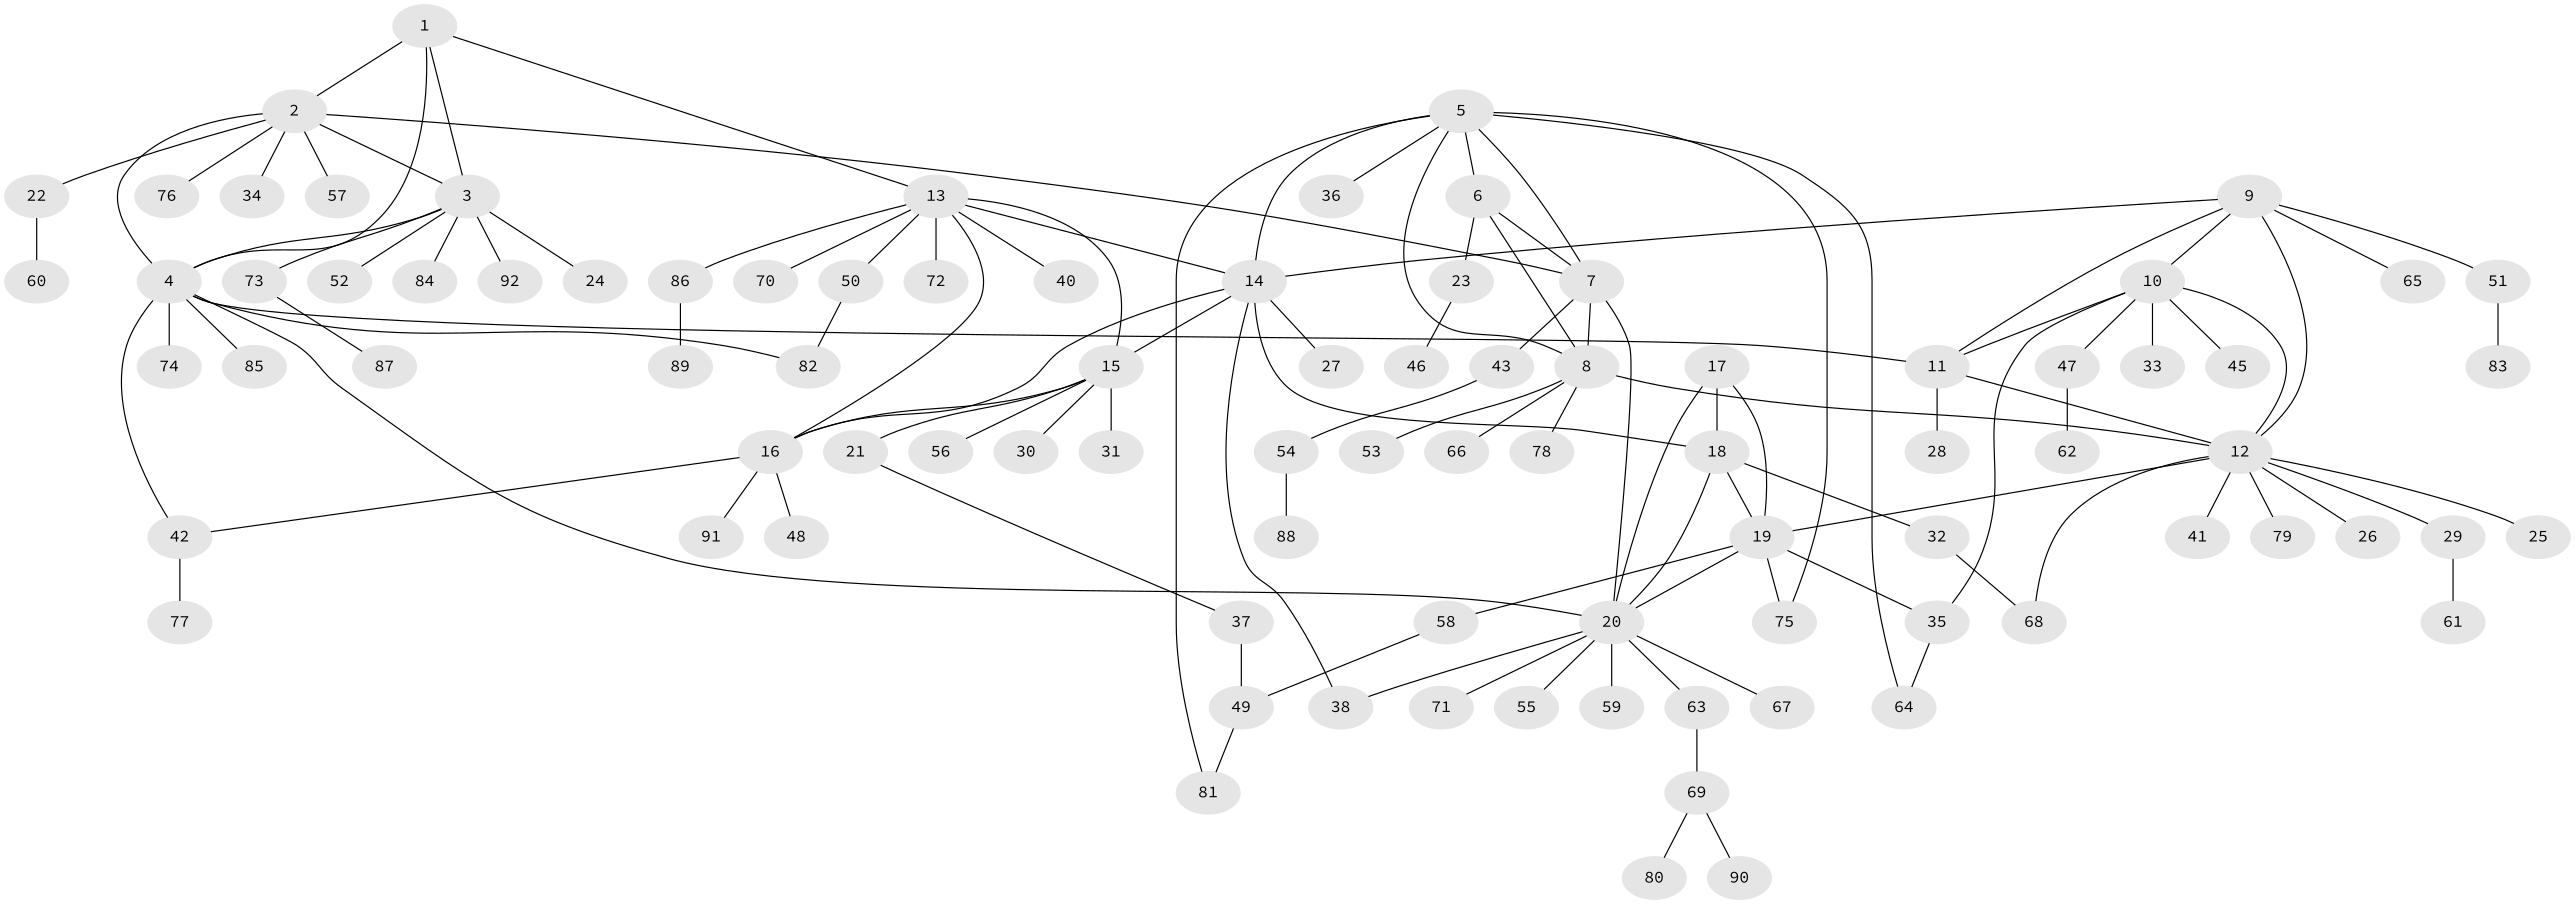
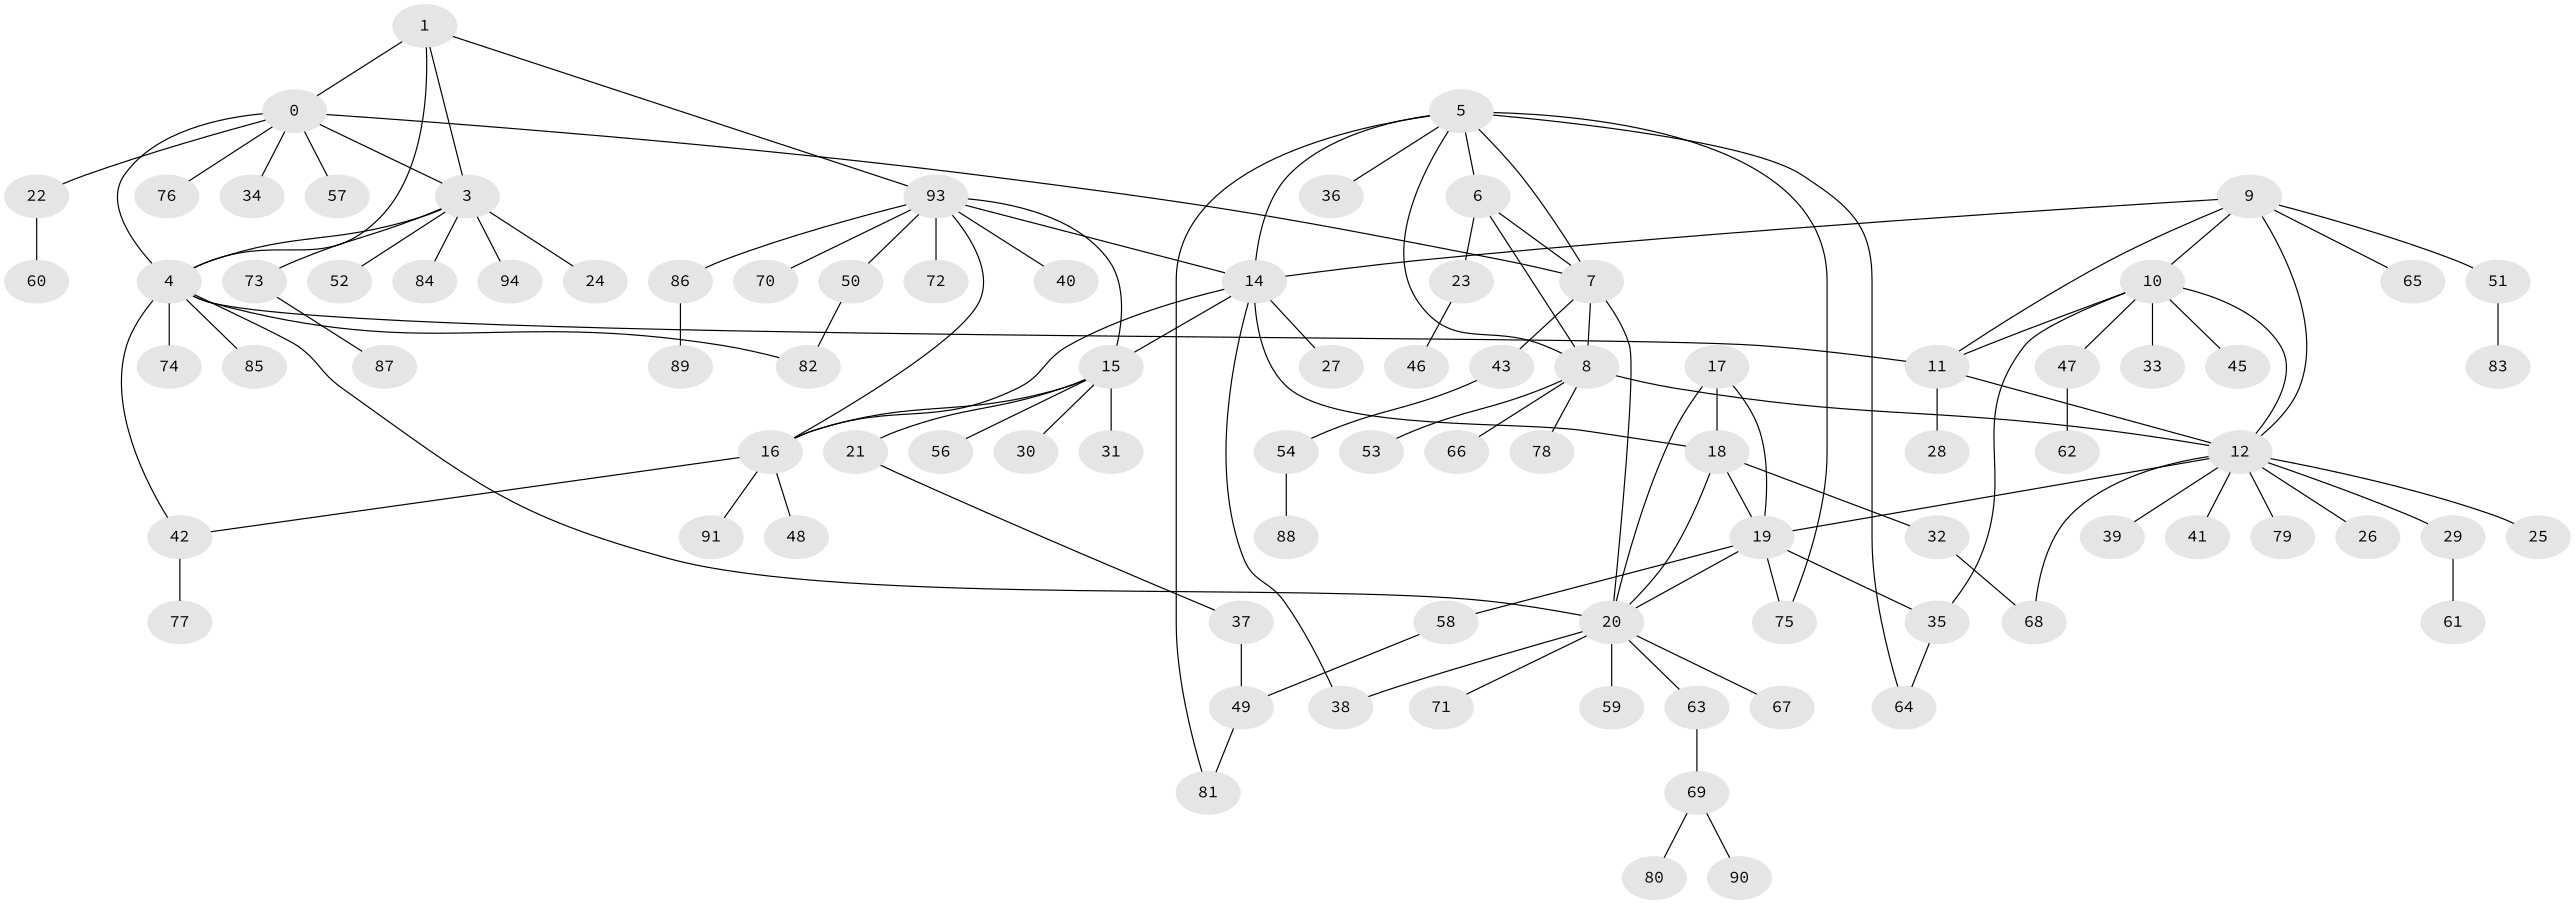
(295, 111) -> (295, 111)
(936, 196) -> (936, 196)
(510, 282) -> (510, 282)
none -> (2112, 537)
(1526, 708) -> none
